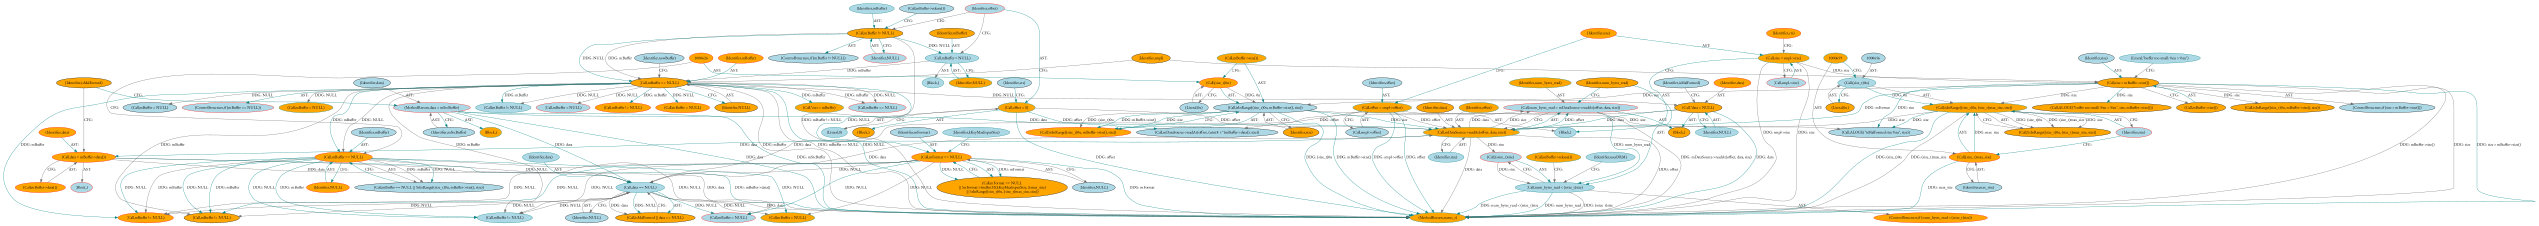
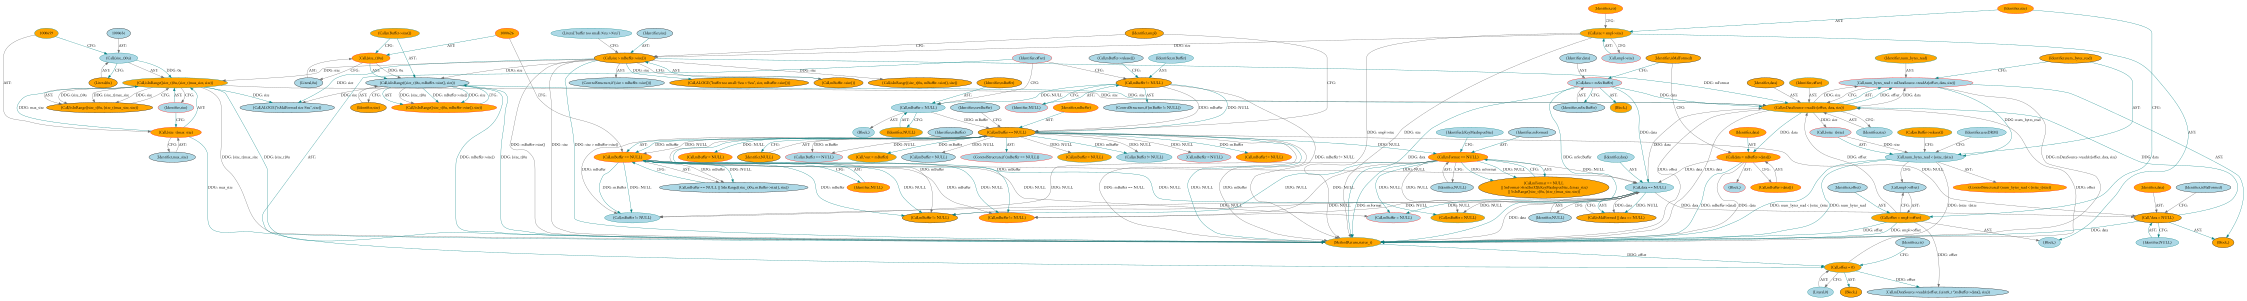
(432, 108) -> (1595, 83)
(1004, 123) -> (1891, 212)
(1527, 174) -> (1902, 169)
(1202, 183) -> (1601, 255)
